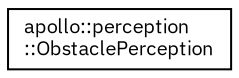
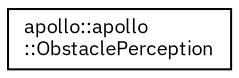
(120, 39) -> (120, 39)
